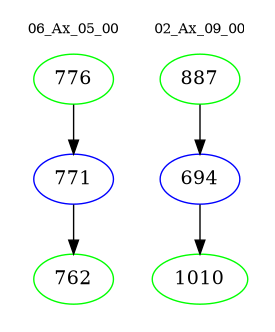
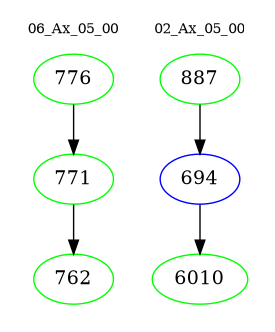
(200, 30) -> (200, 30)
(74, 179) -> (74, 179)
(200, 279) -> (200, 279)
